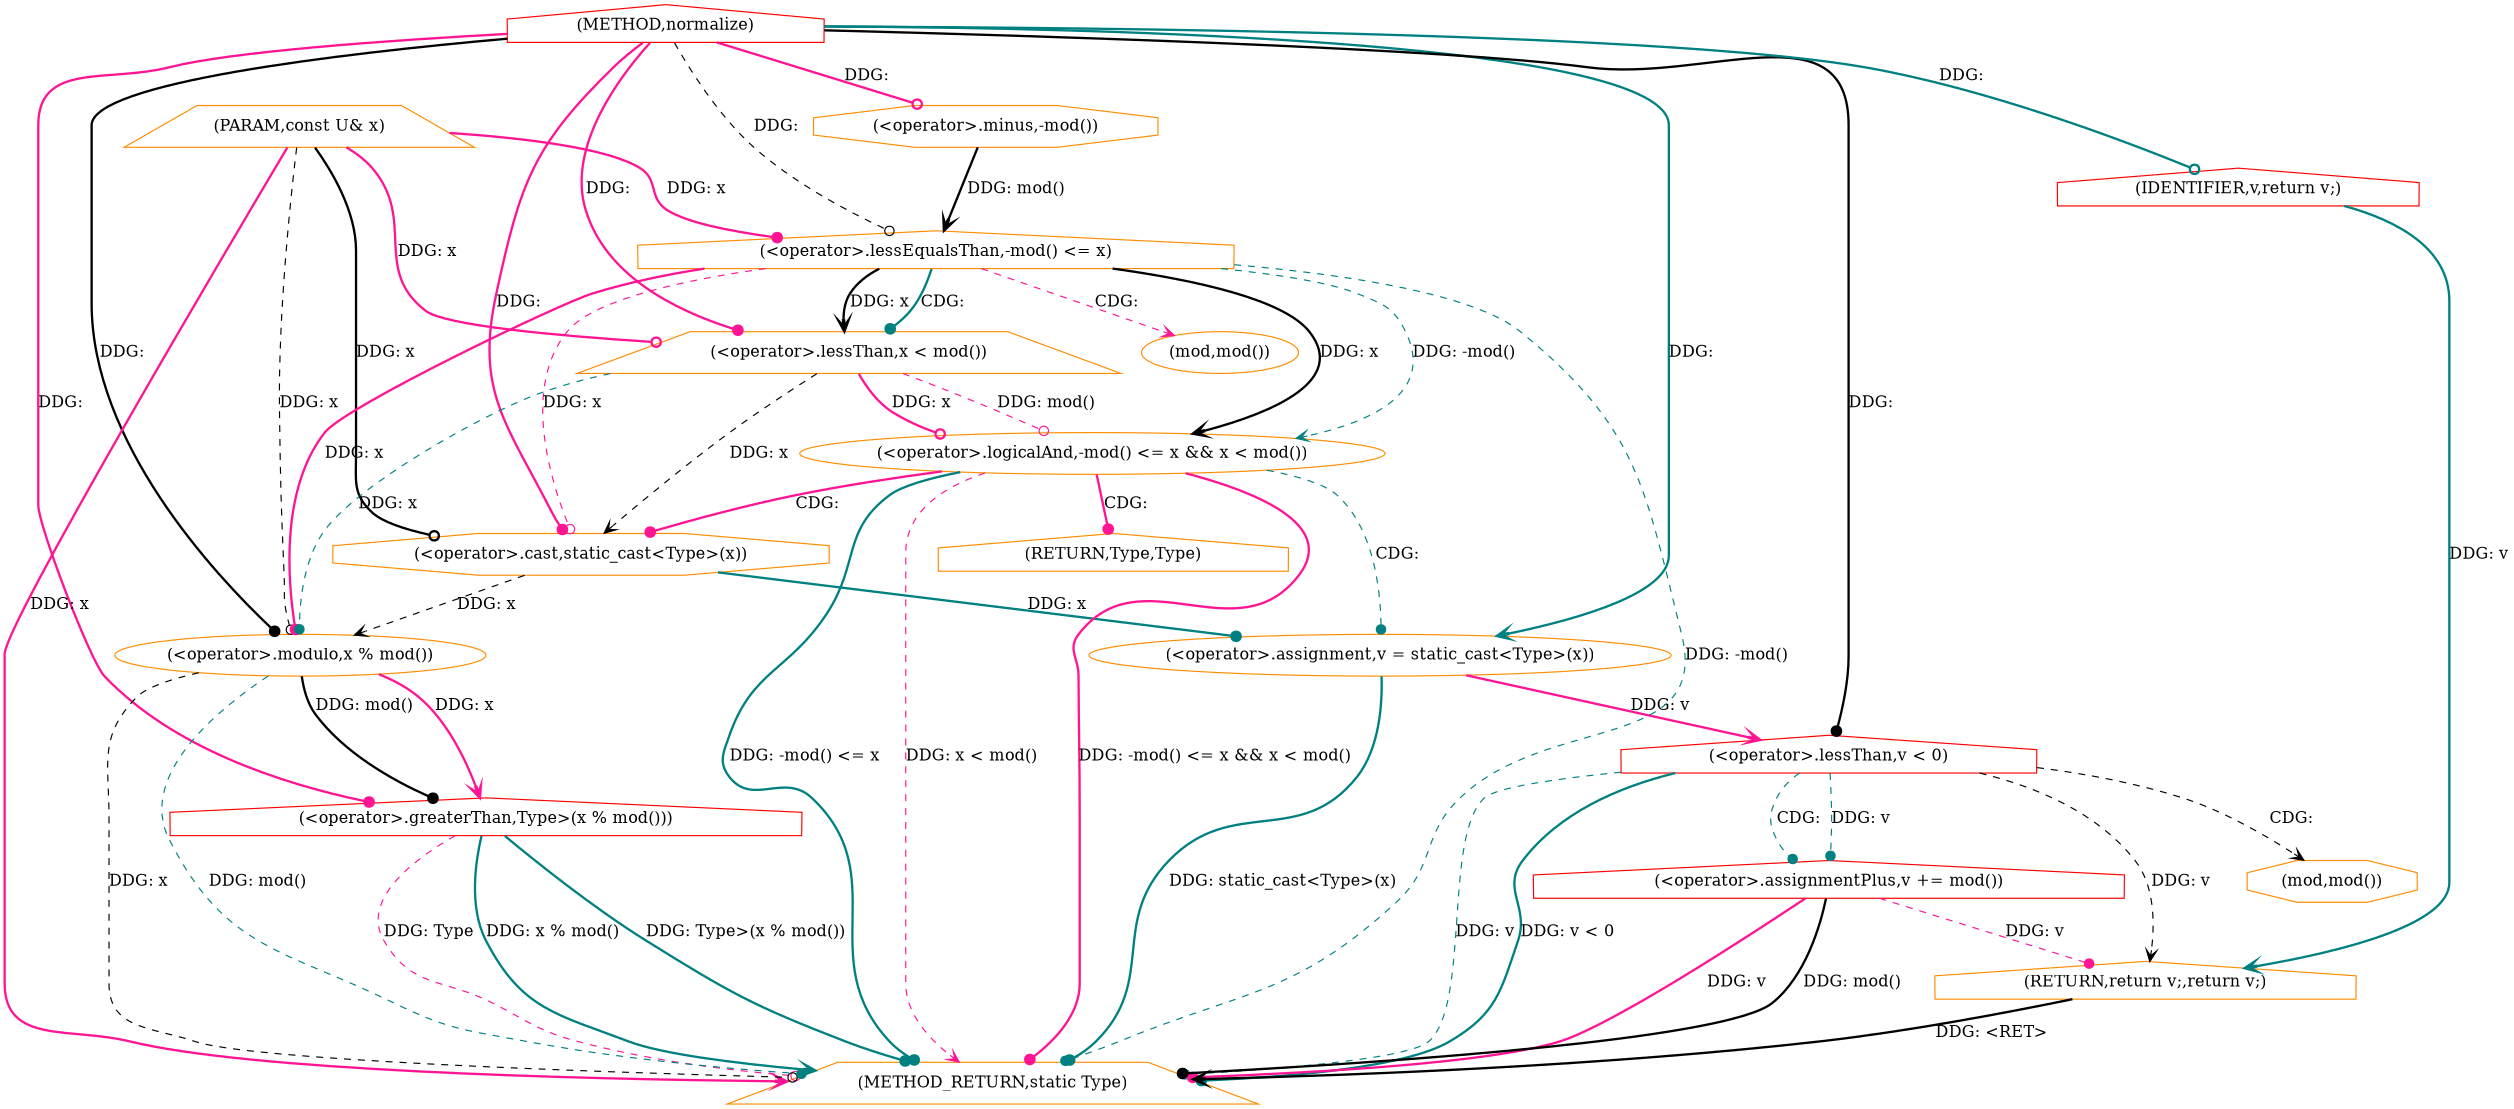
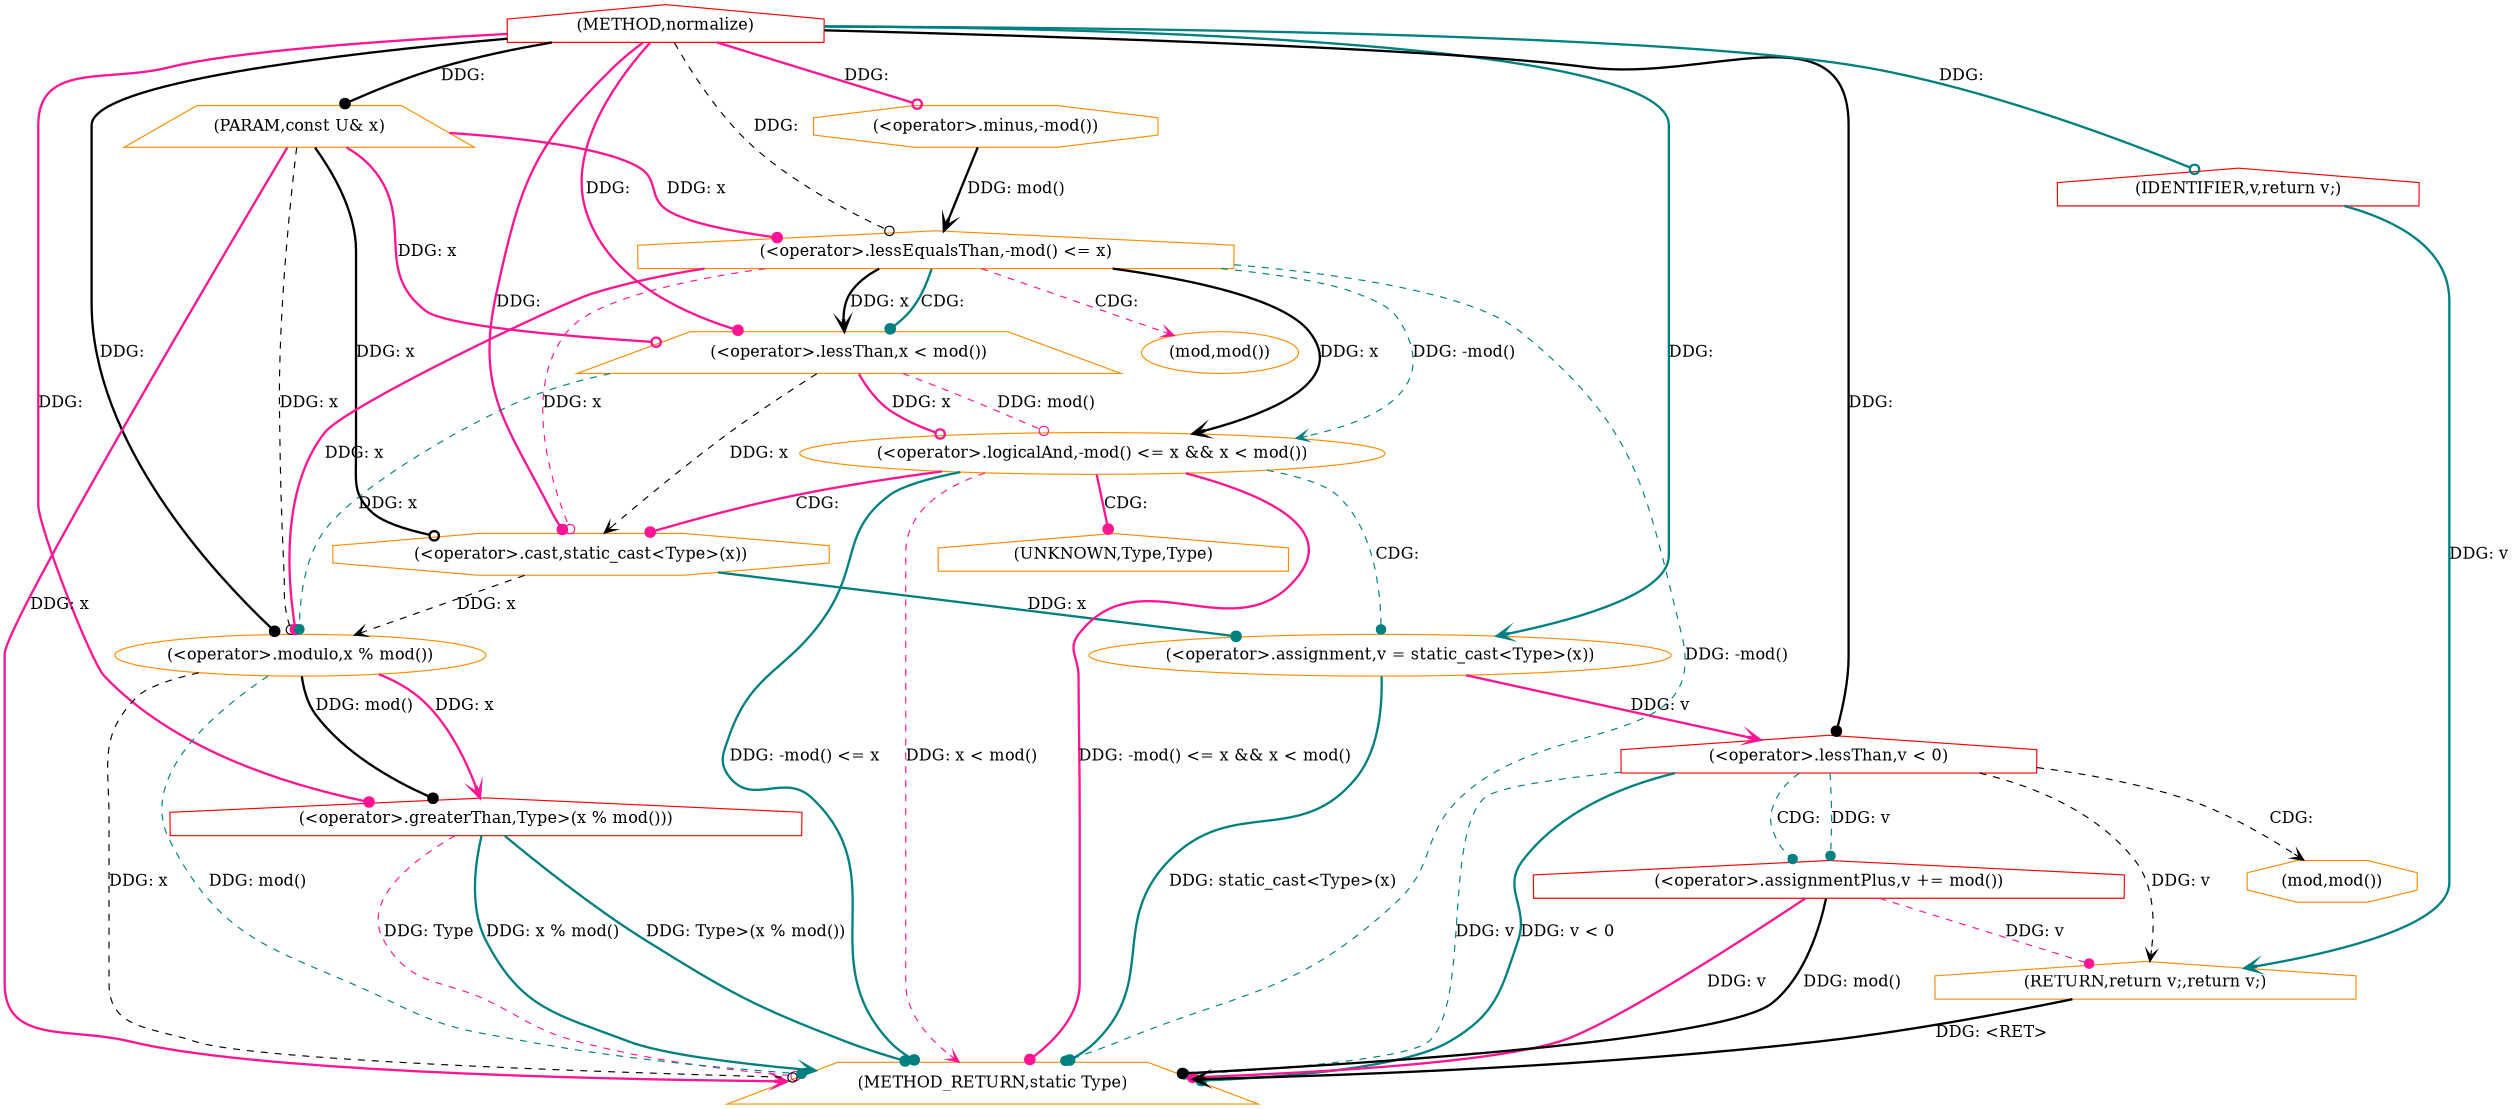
none -> (449, 65)
(1113, 554) -> (1113, 554)
